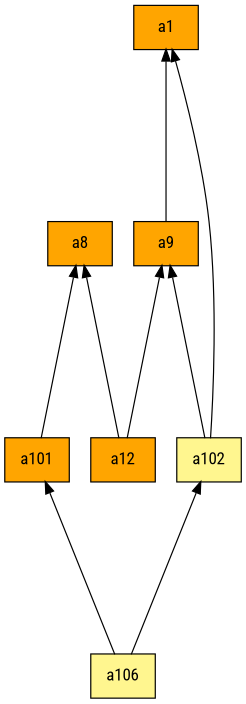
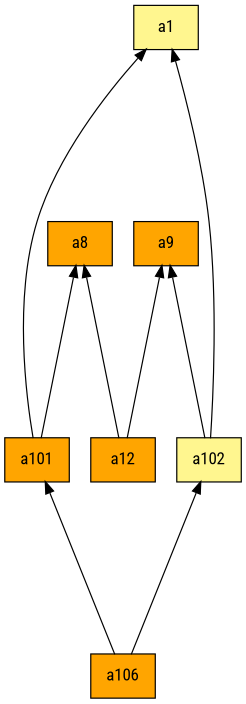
(166, 27) -> (166, 27)
(166, 142) -> (34, 234)
(123, 676) -> (123, 676)
